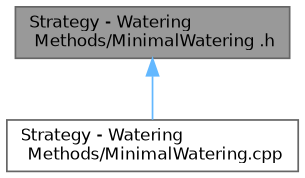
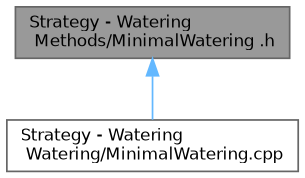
(153, 146) -> (153, 146)
